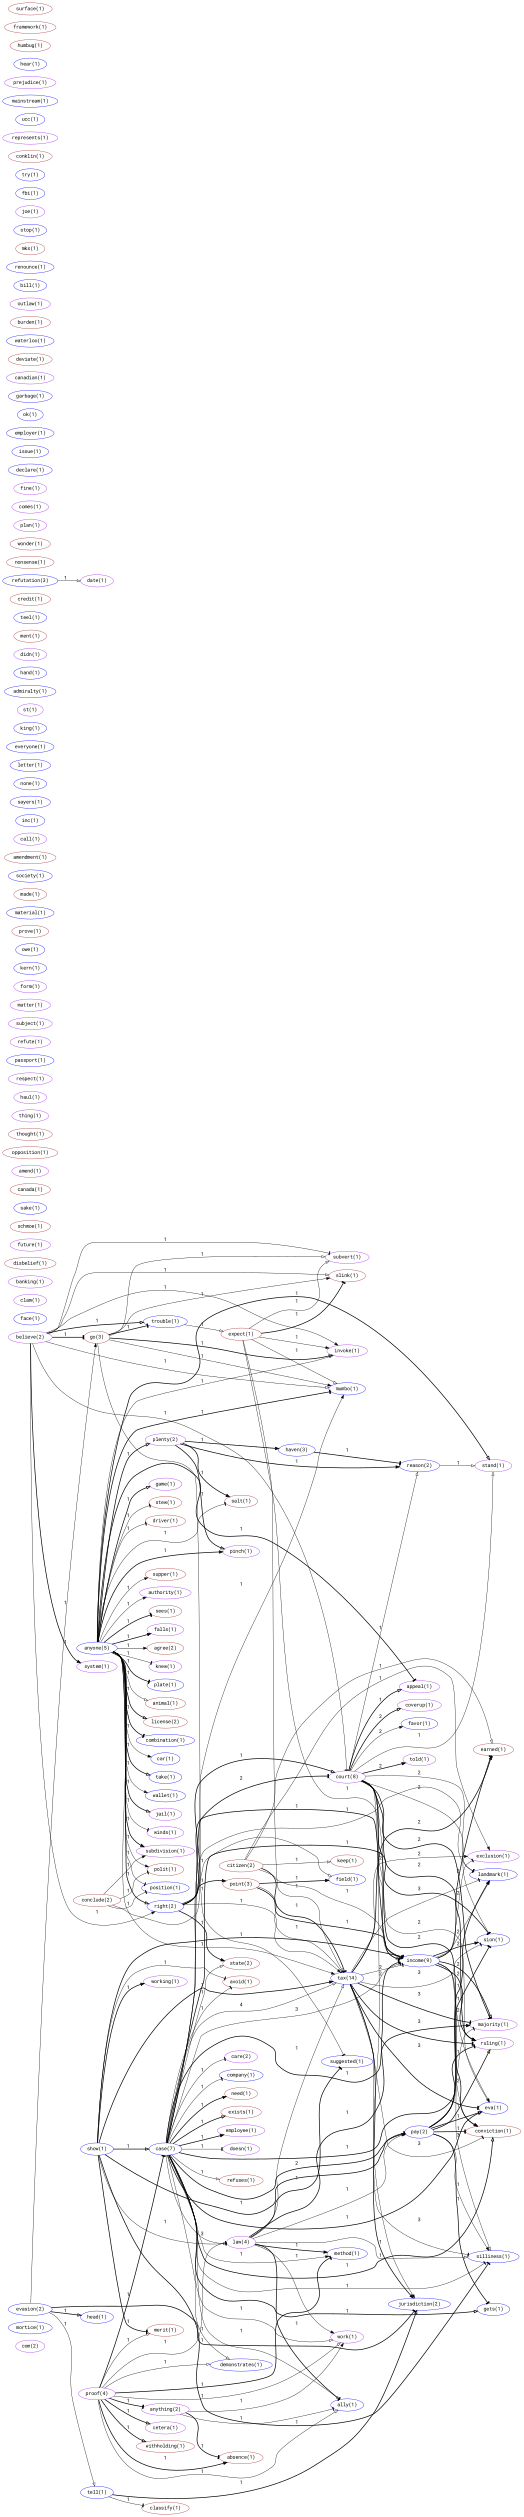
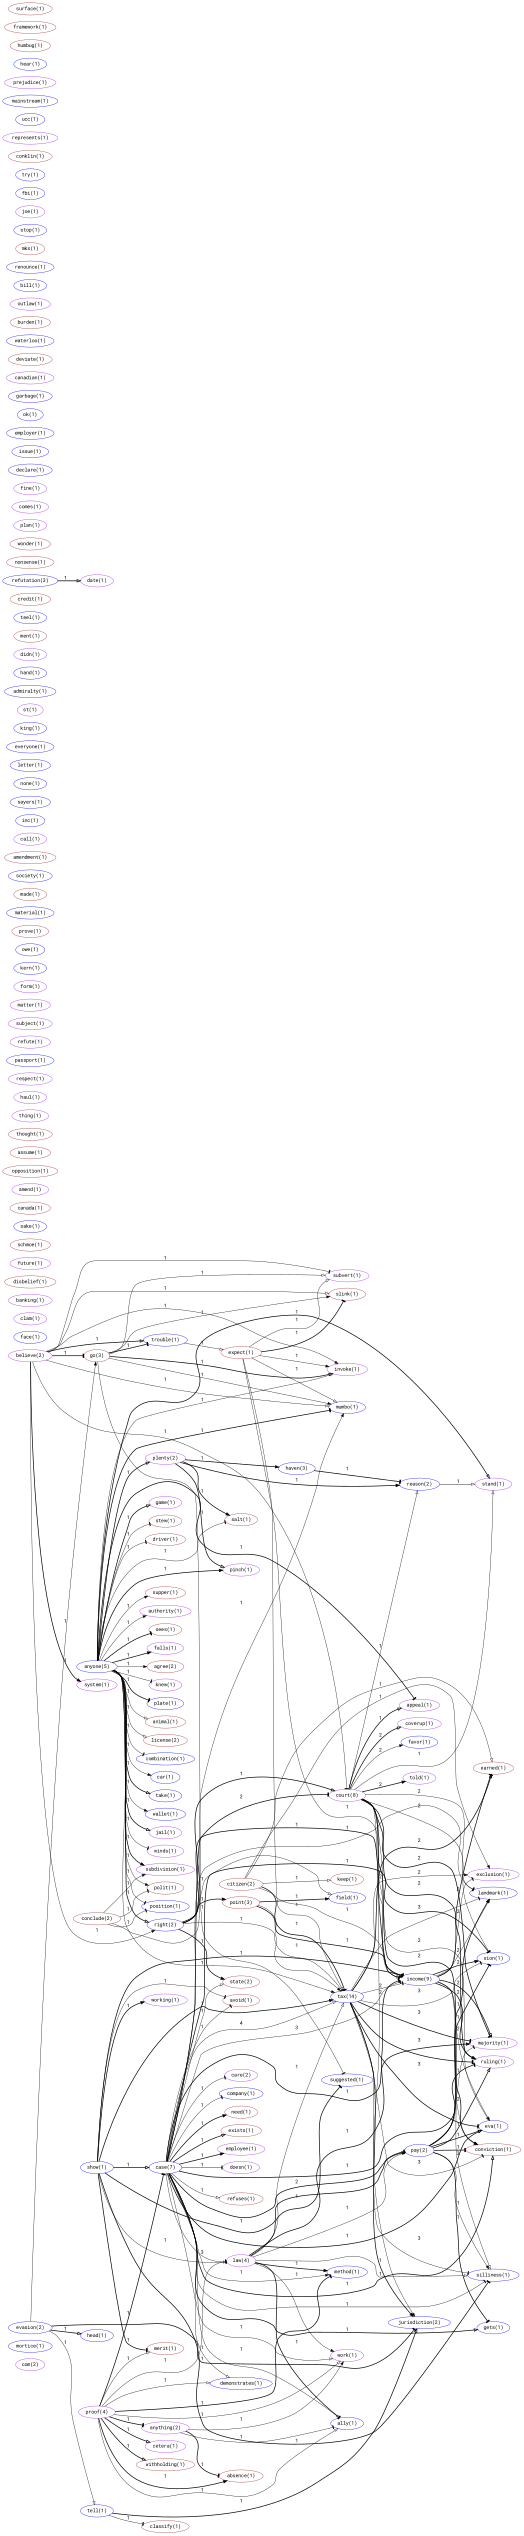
(67, 581) -> (67, 581)
none -> (30, 1153)
(126, 1694) -> (126, 1713)
(129, 1699) -> (129, 1717)
